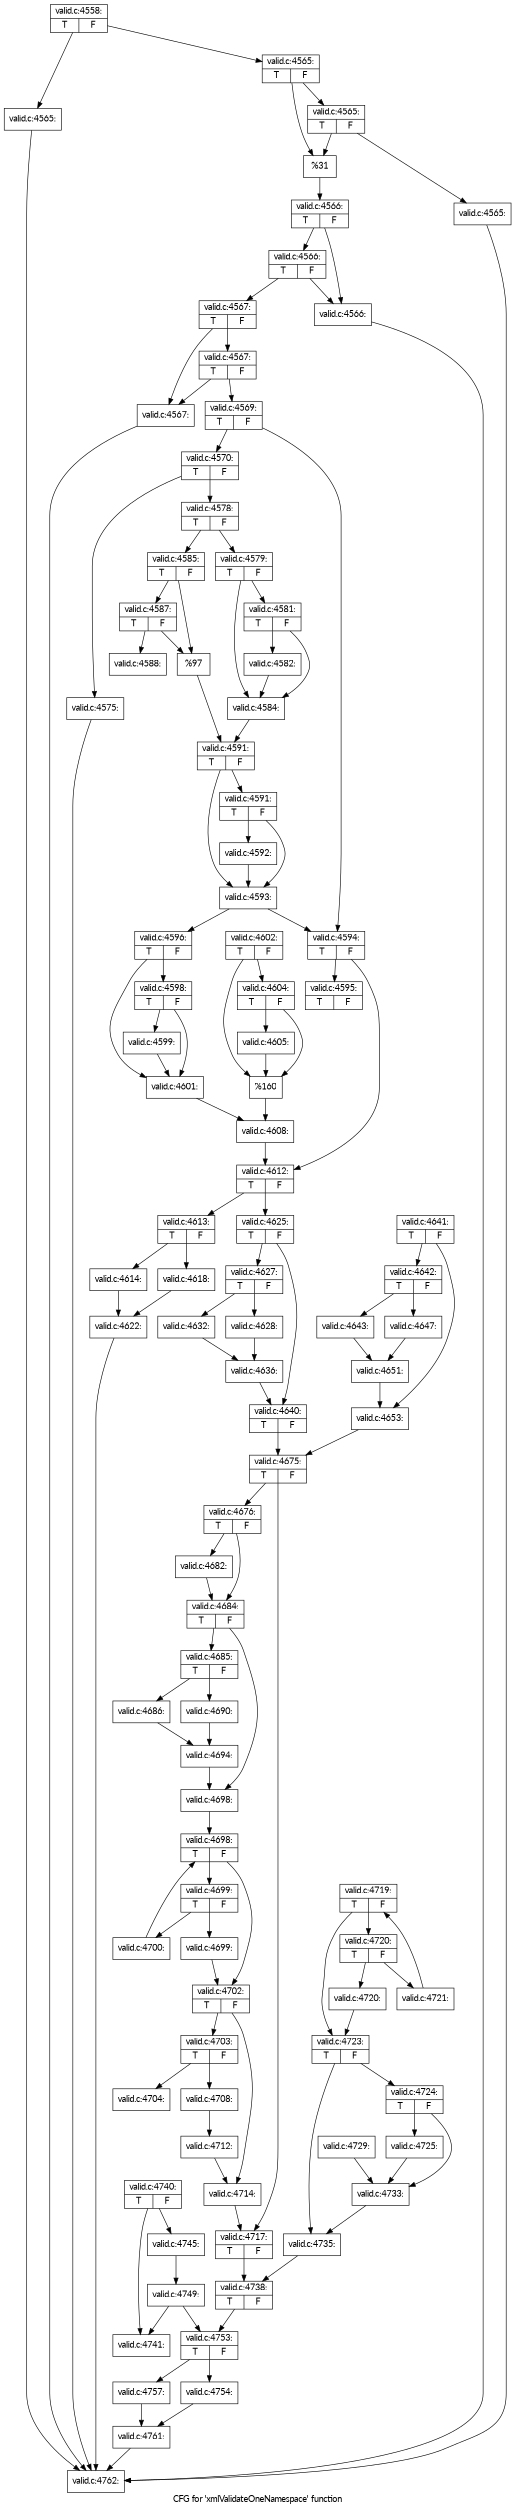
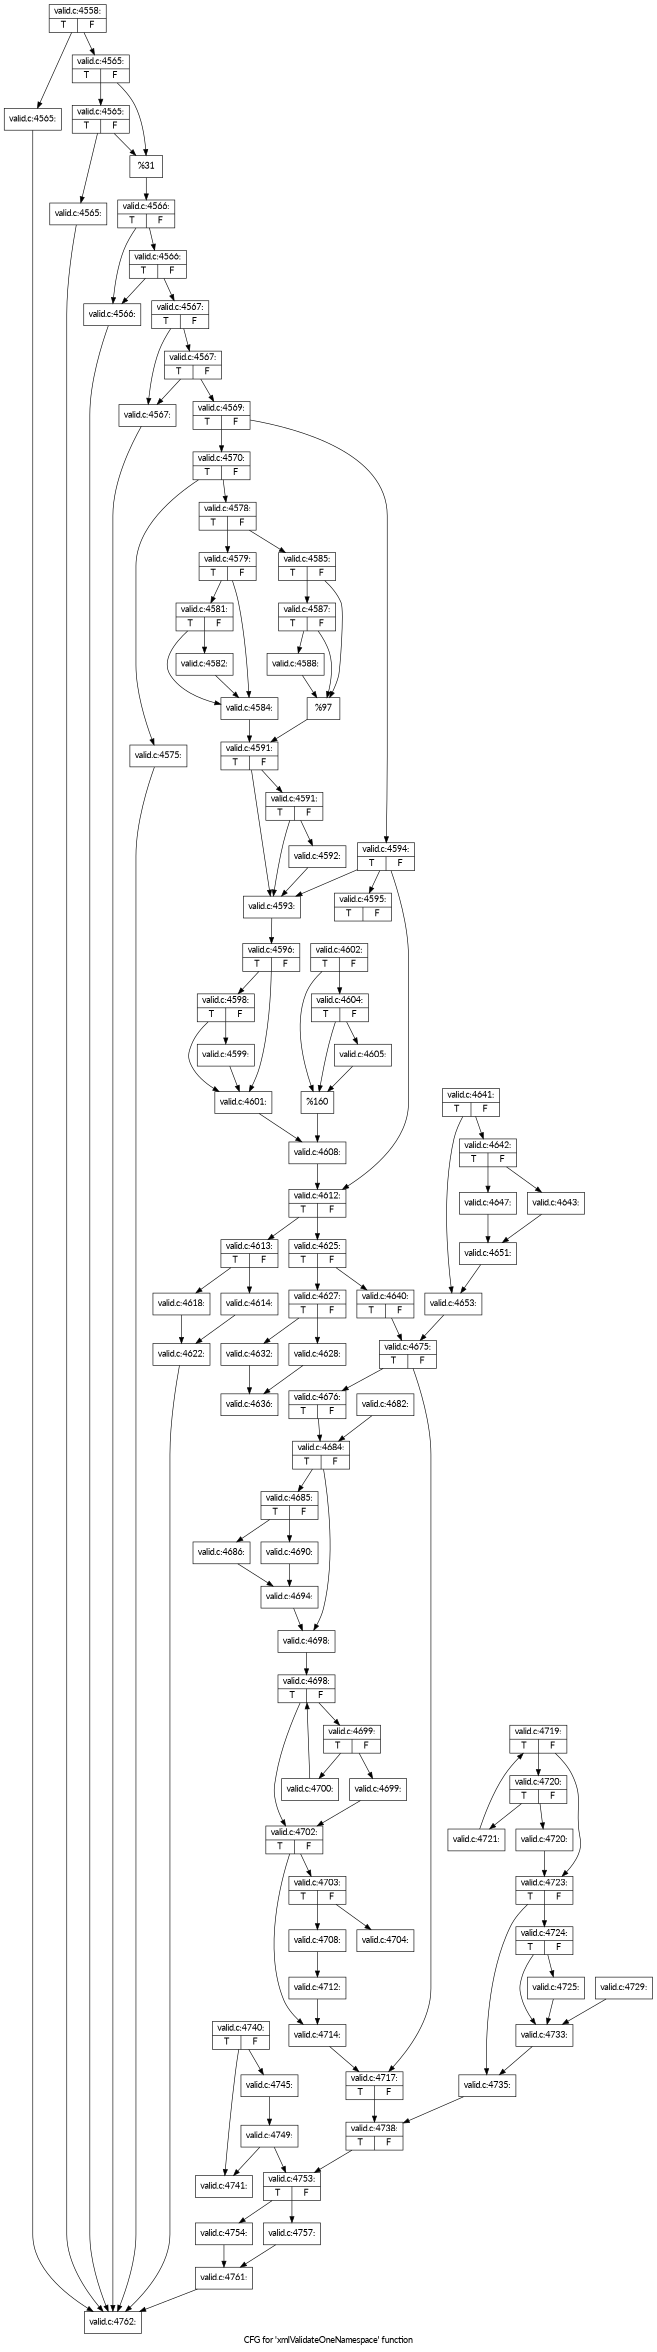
none -> (308, 684)
(287, 919) -> (329, 882)
(264, 1391) -> none
(219, 1542) -> none
